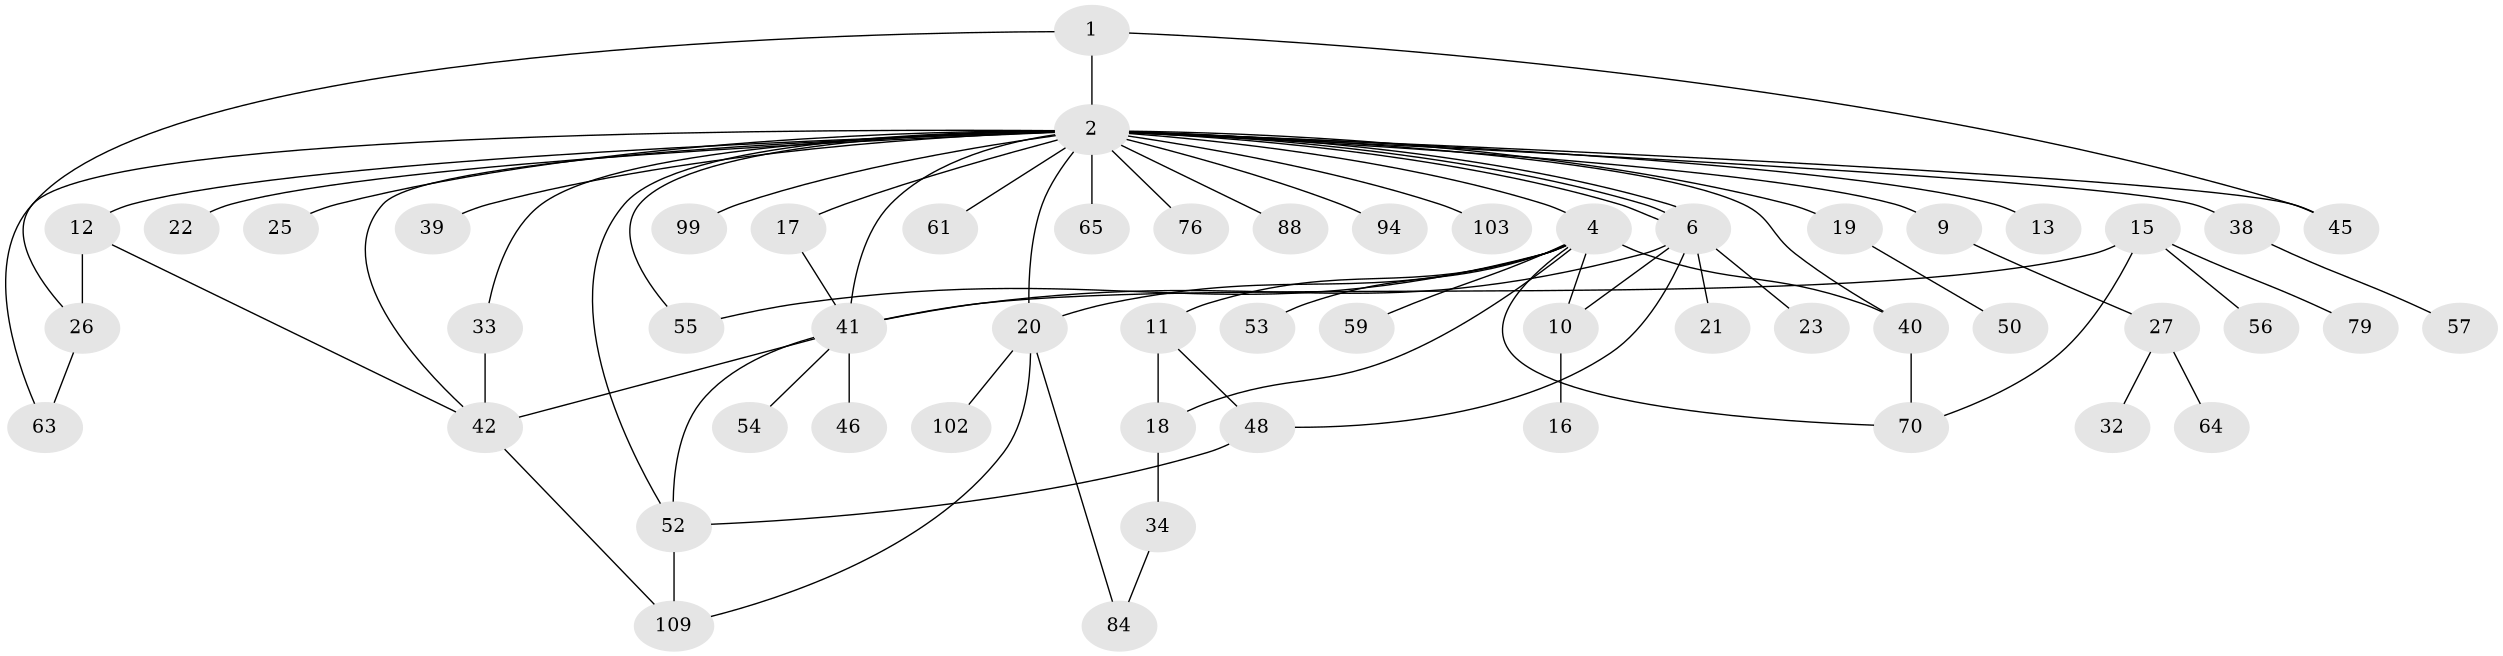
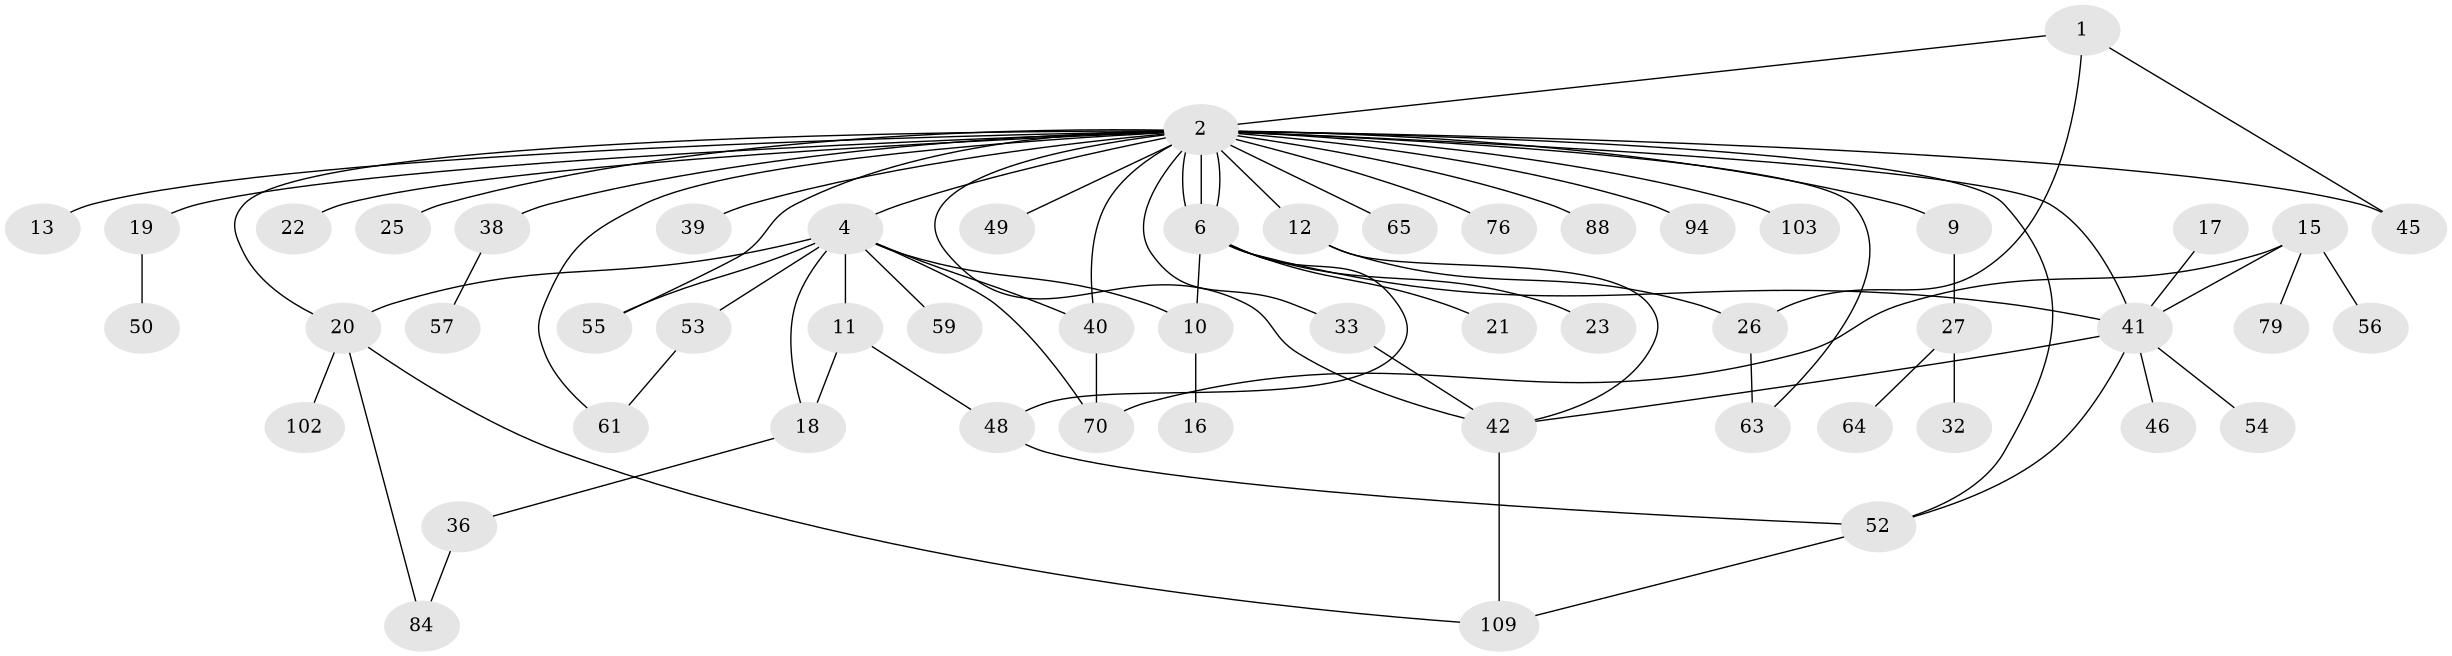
(979, 162) -> none
(689, 229) -> (997, 229)
none -> (652, 378)
(1158, 527) -> (459, 527)
